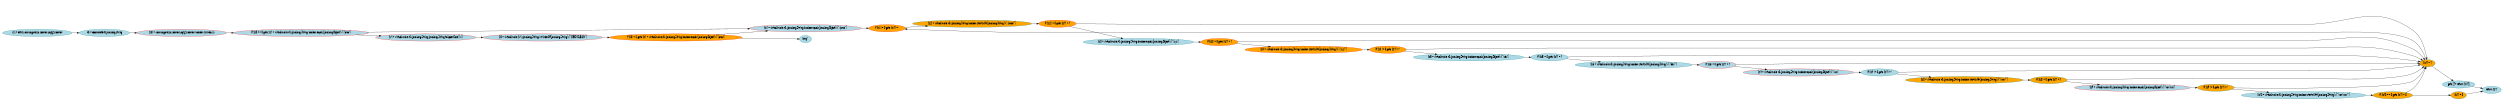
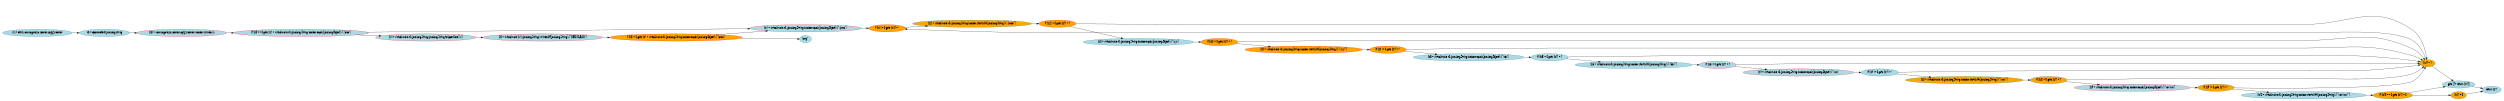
(2418, 83) -> (2425, 90)
